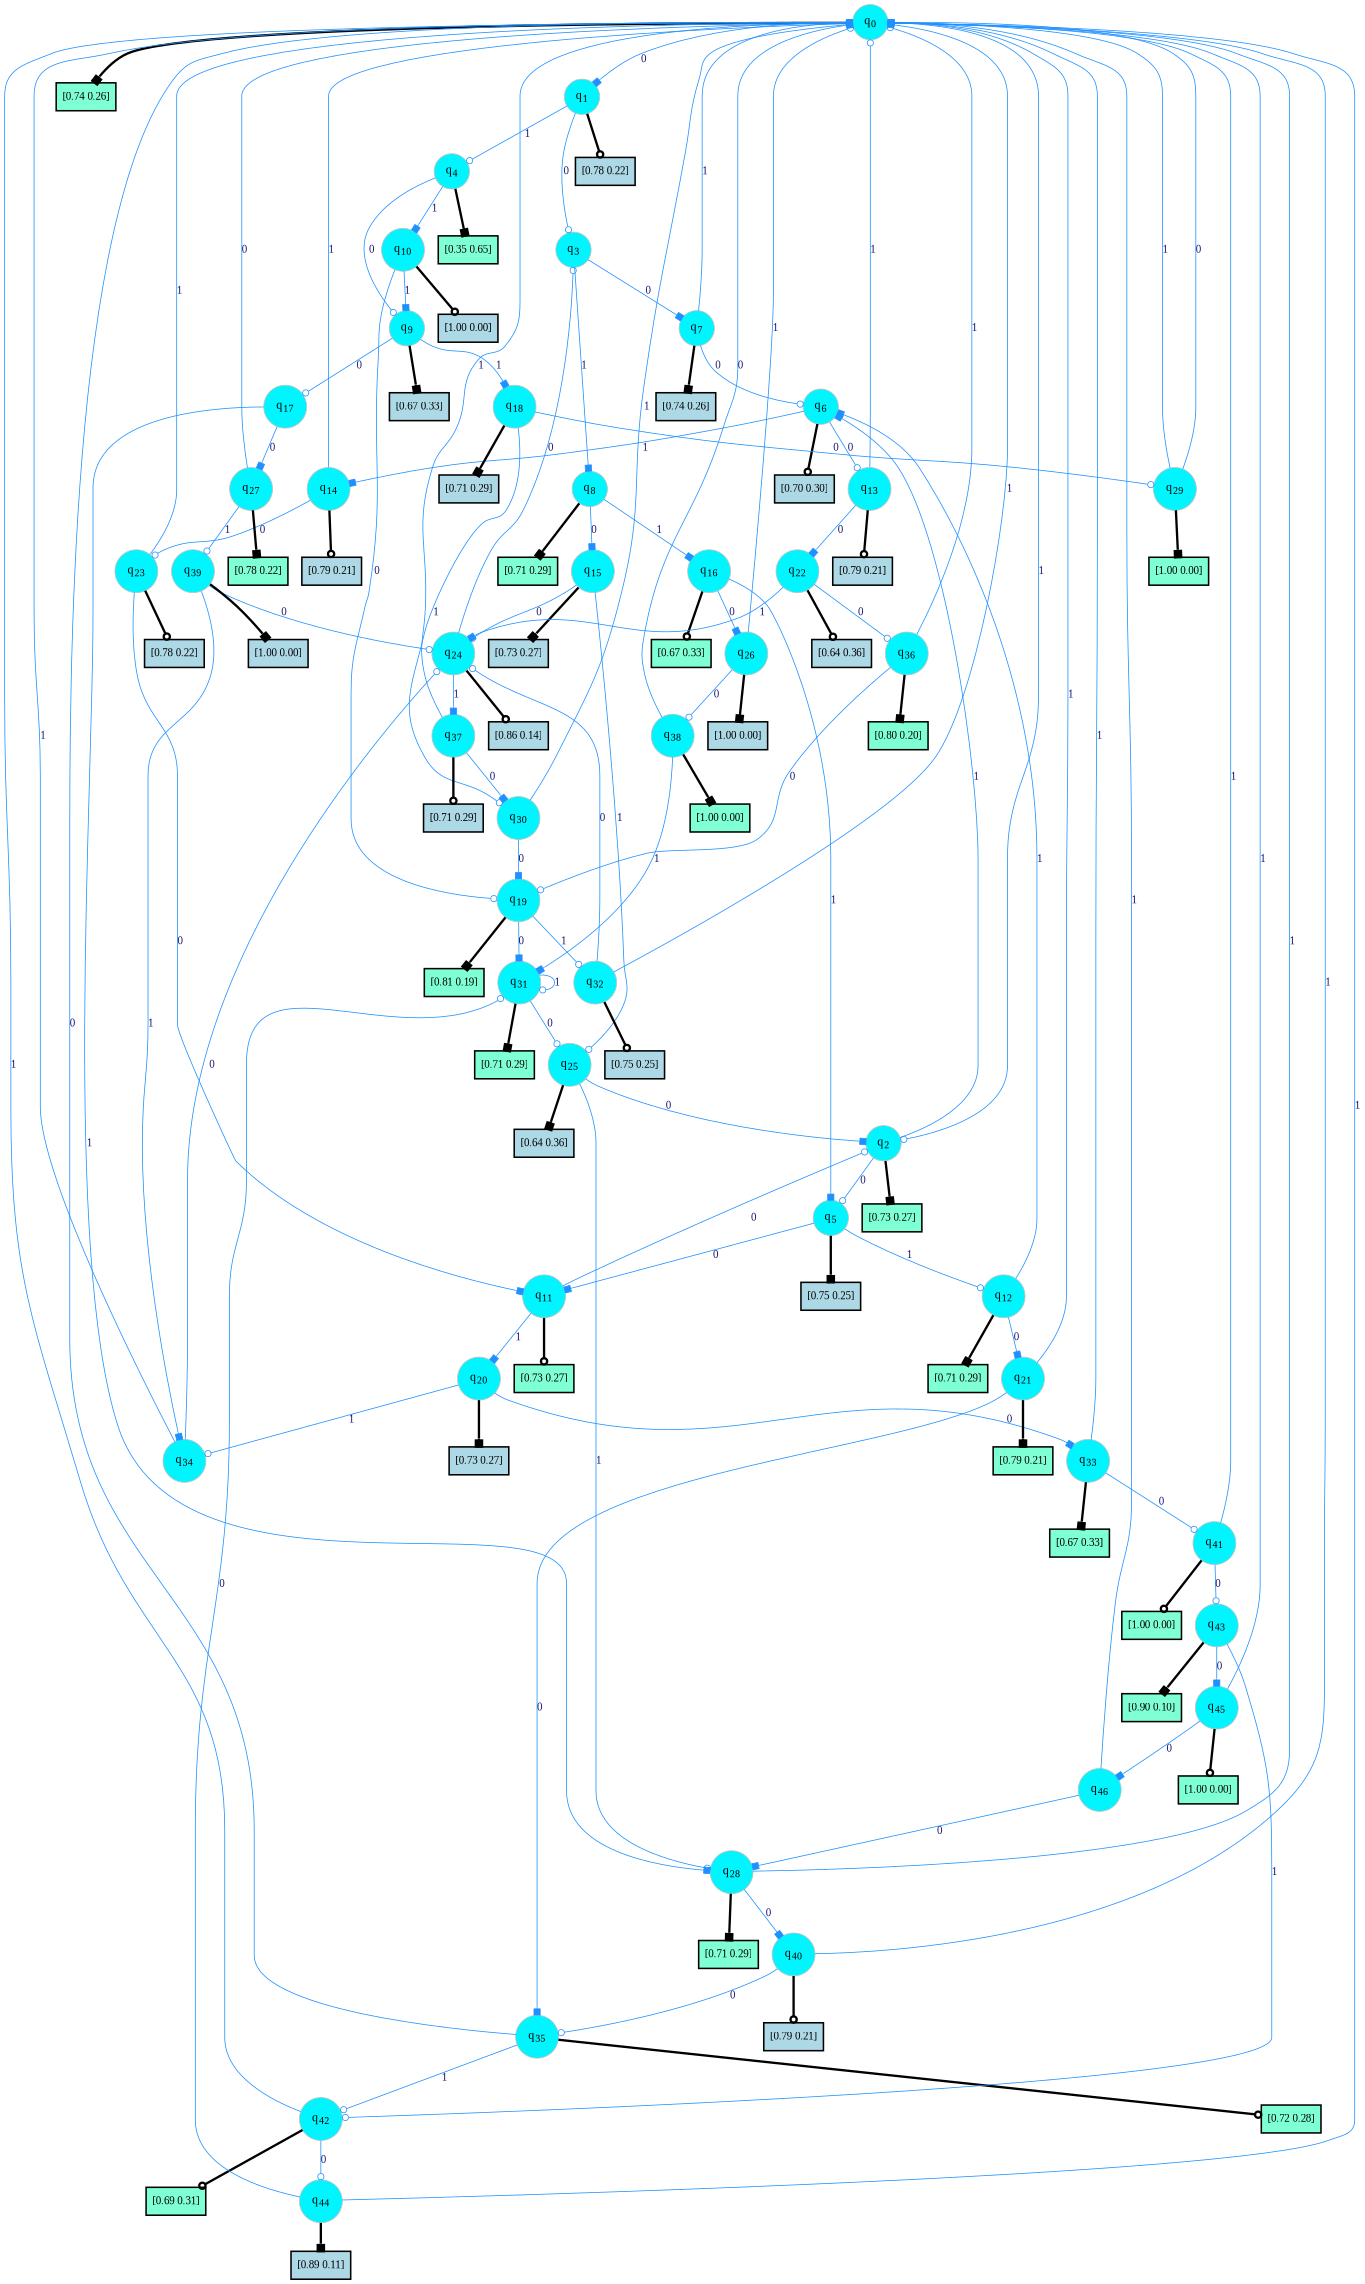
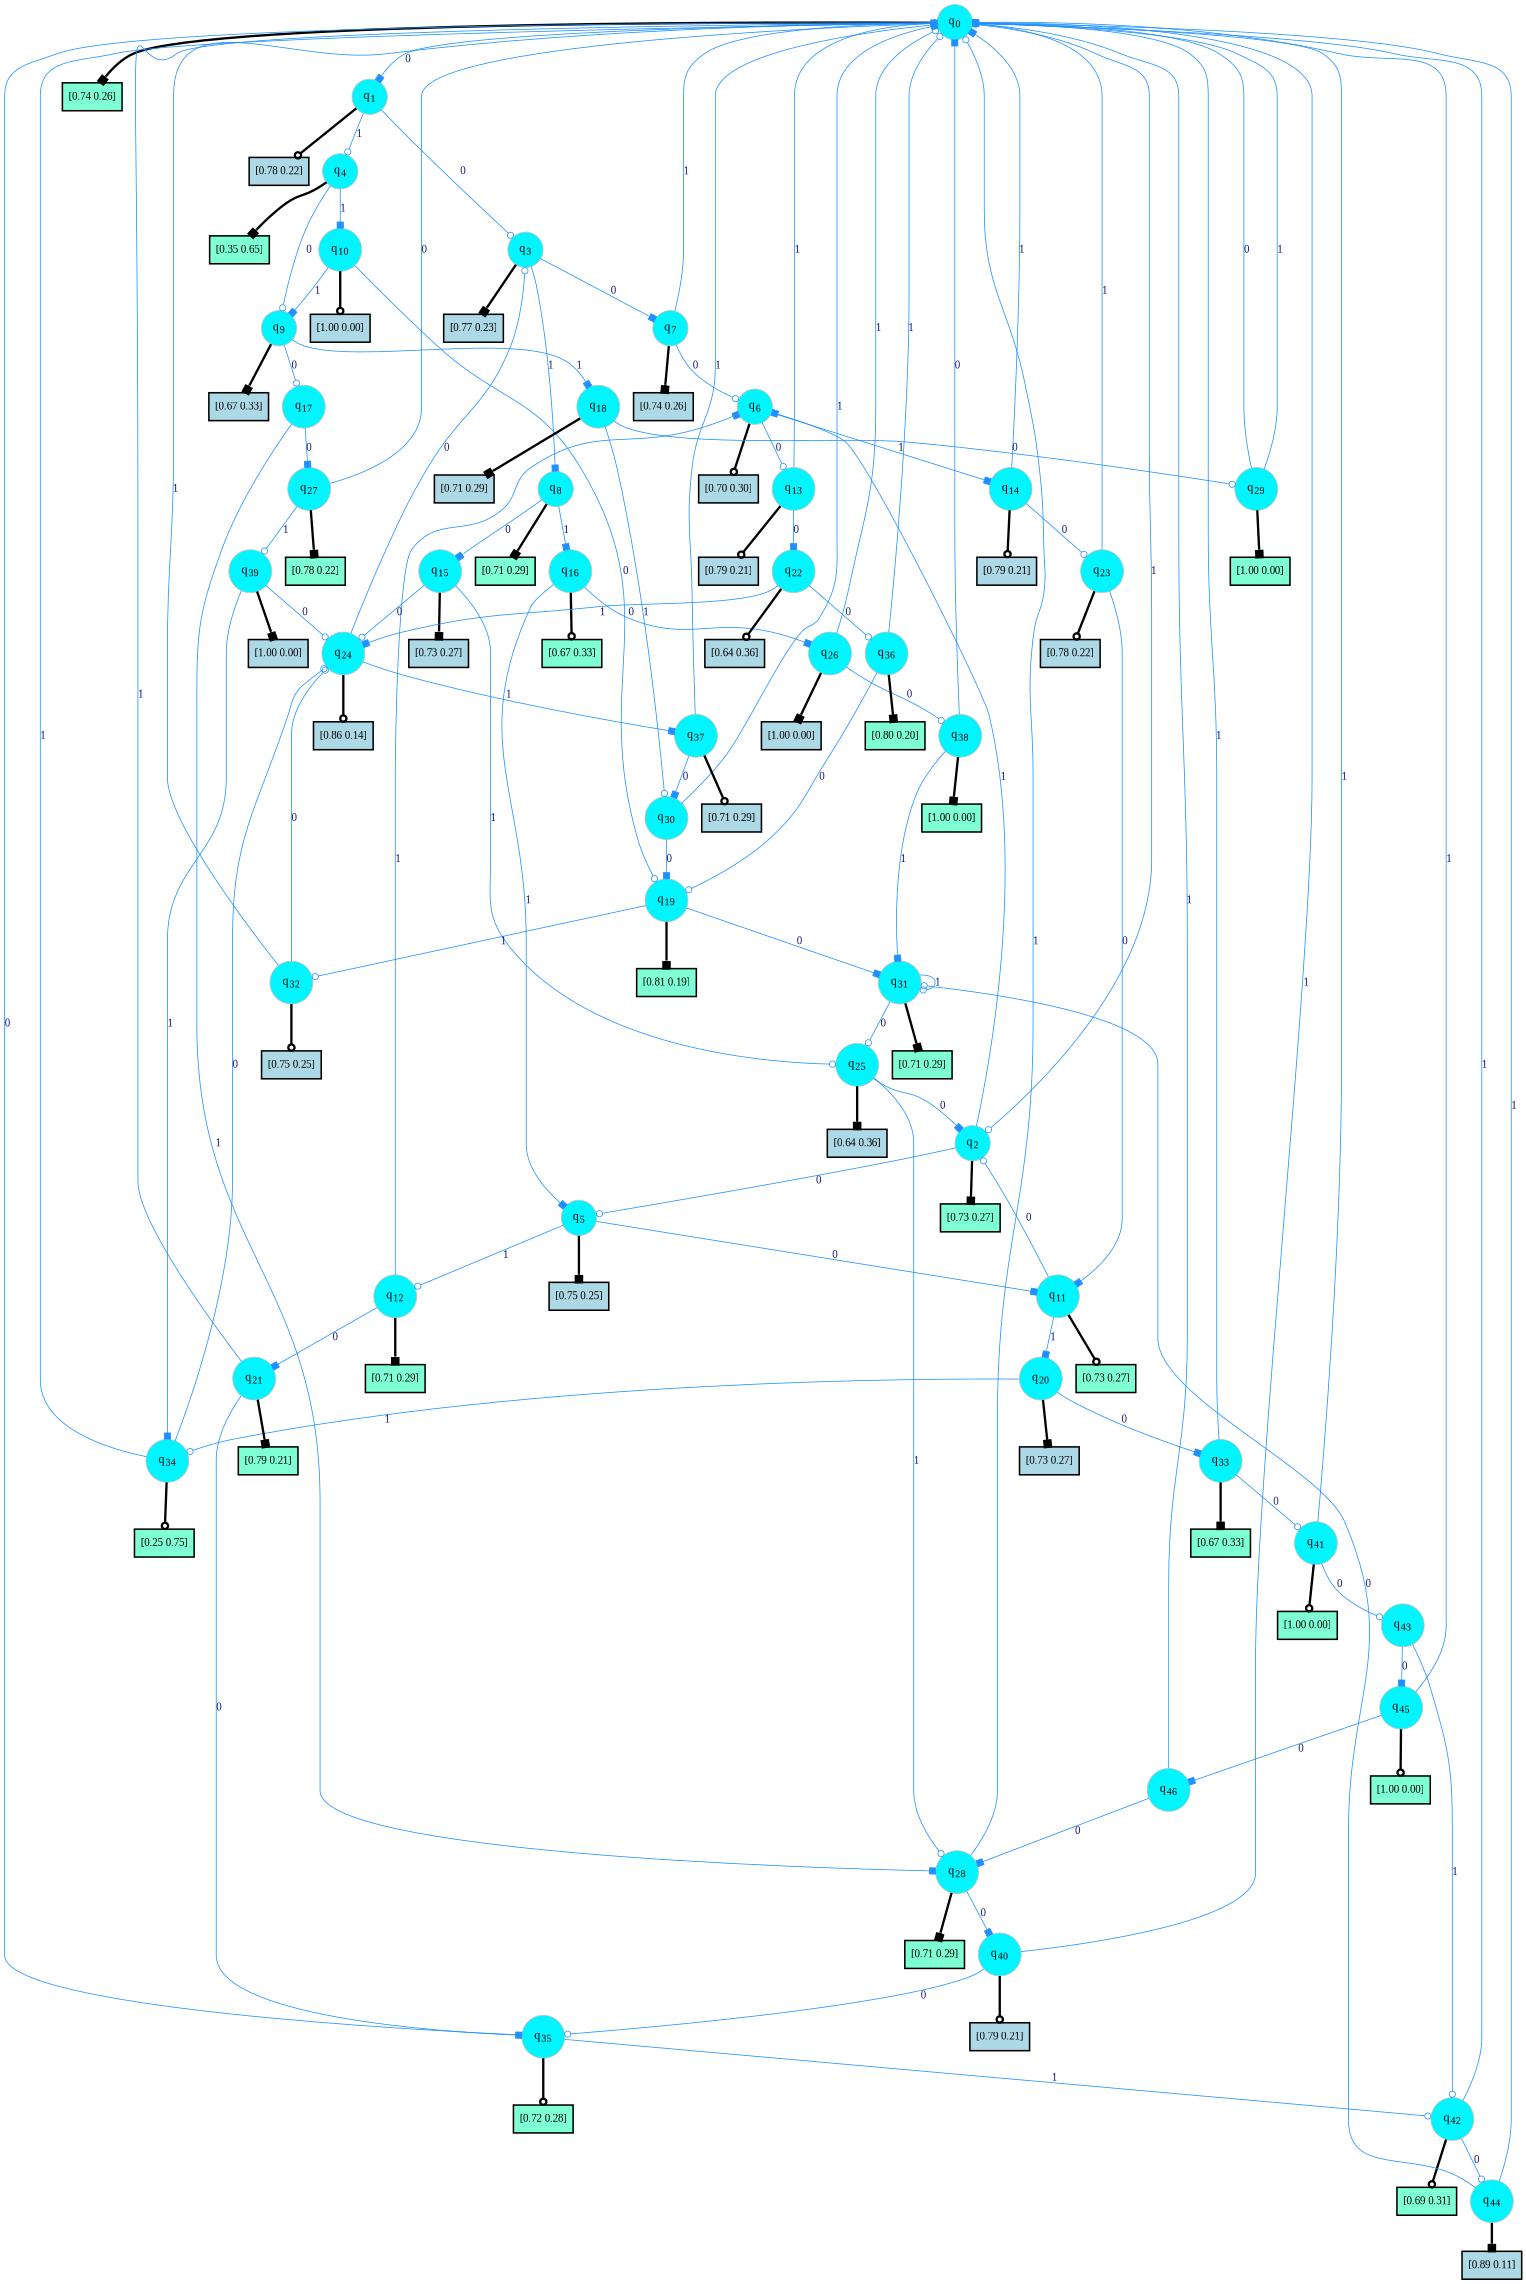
none -> (474, 328)
none -> (164, 1543)
(1152, 1708) -> none
